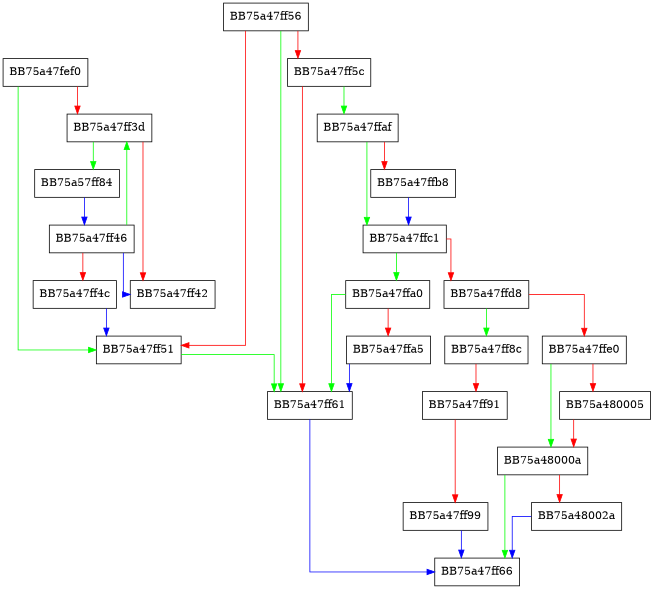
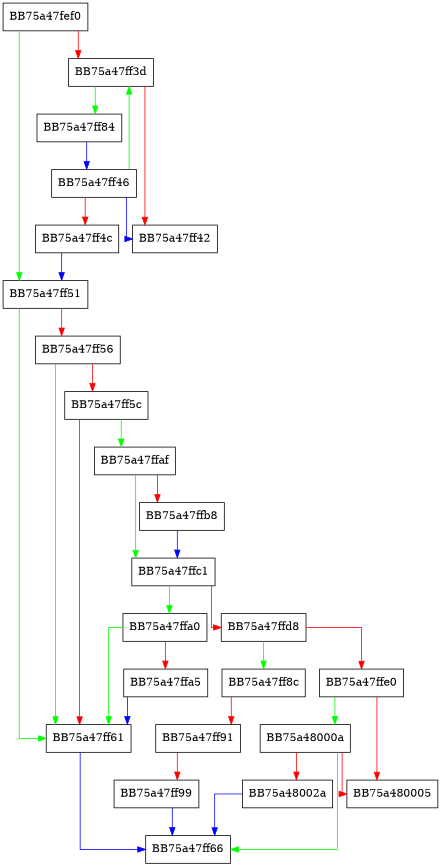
(77, 183) -> (79, 128)
(246, 216) -> (62, 318)
(574, 429) -> (342, 773)
